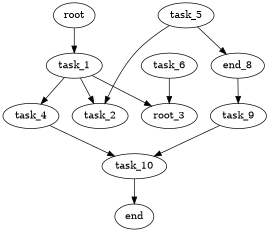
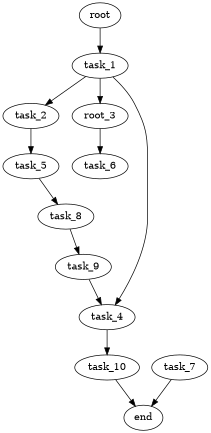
(132, 56) -> (31, 138)
(238, 66) -> (66, 217)
(169, 87) -> (100, 138)
(190, 139) -> (94, 289)
none -> (180, 367)
